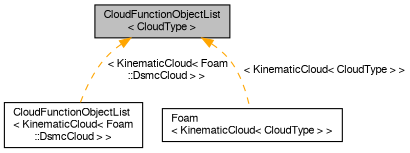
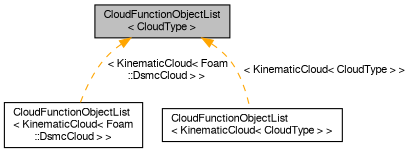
(252, 125) -> (252, 125)
